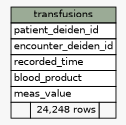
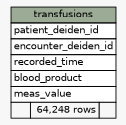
(67, 110) -> (67, 110)
